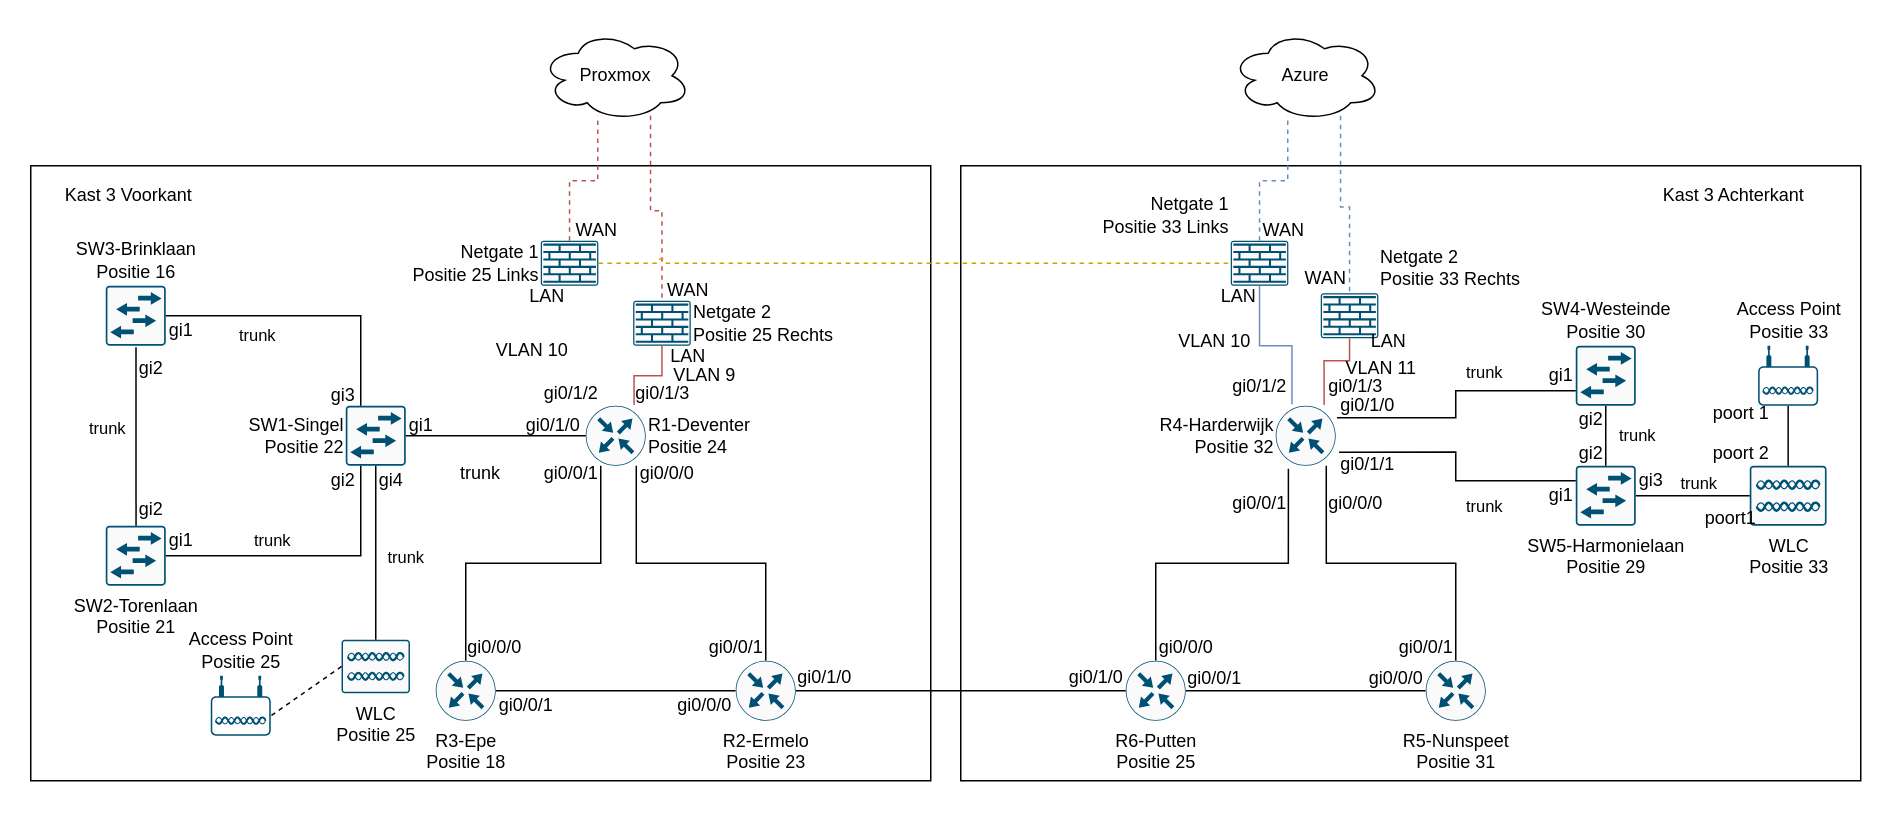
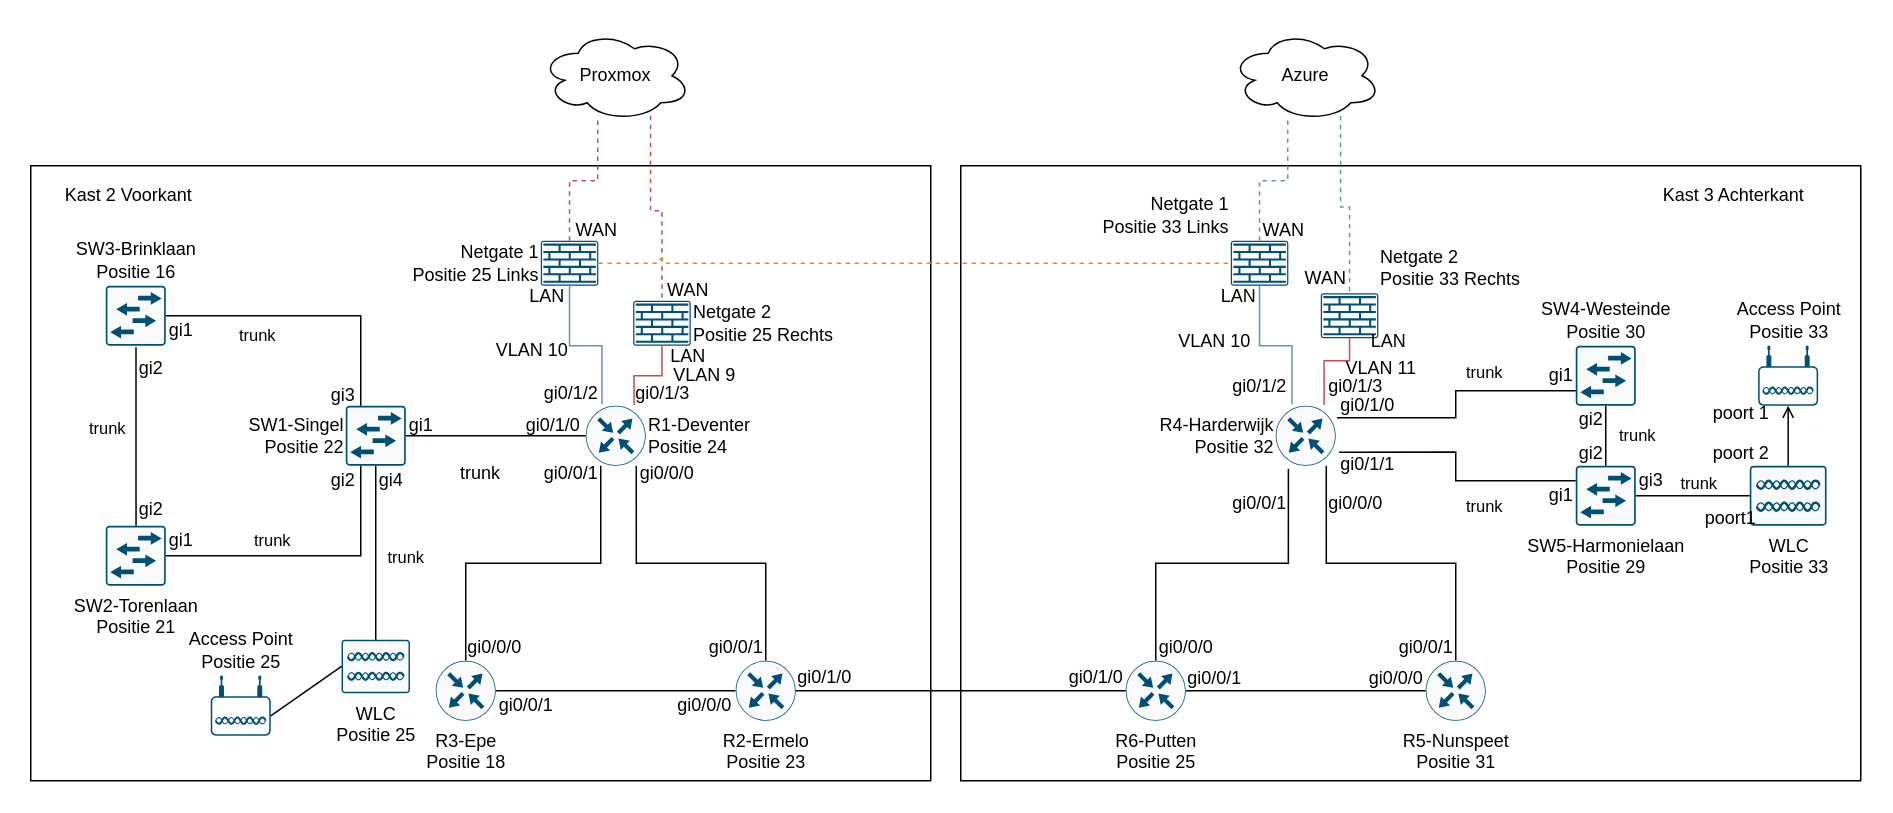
(129, 196) -> (129, 196)
none -> (585, 346)
(1788, 411) -> (1788, 412)
(305, 692) -> (305, 692)
